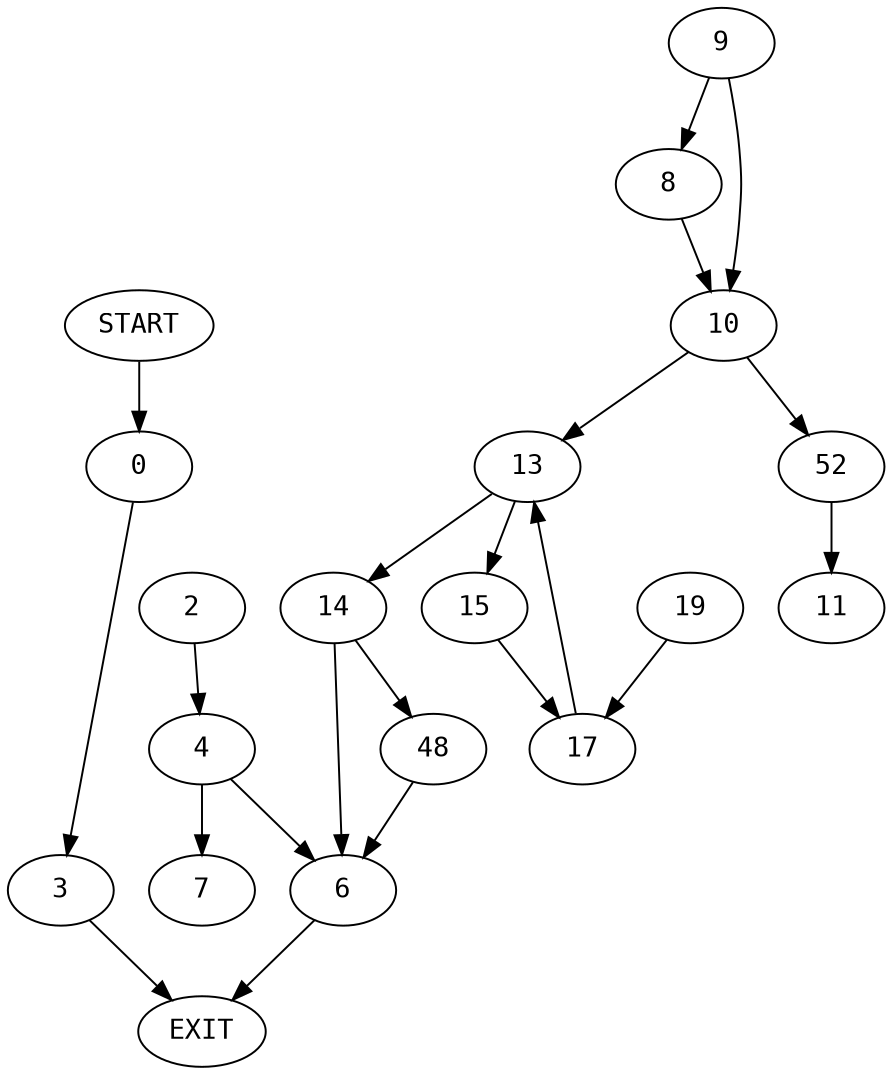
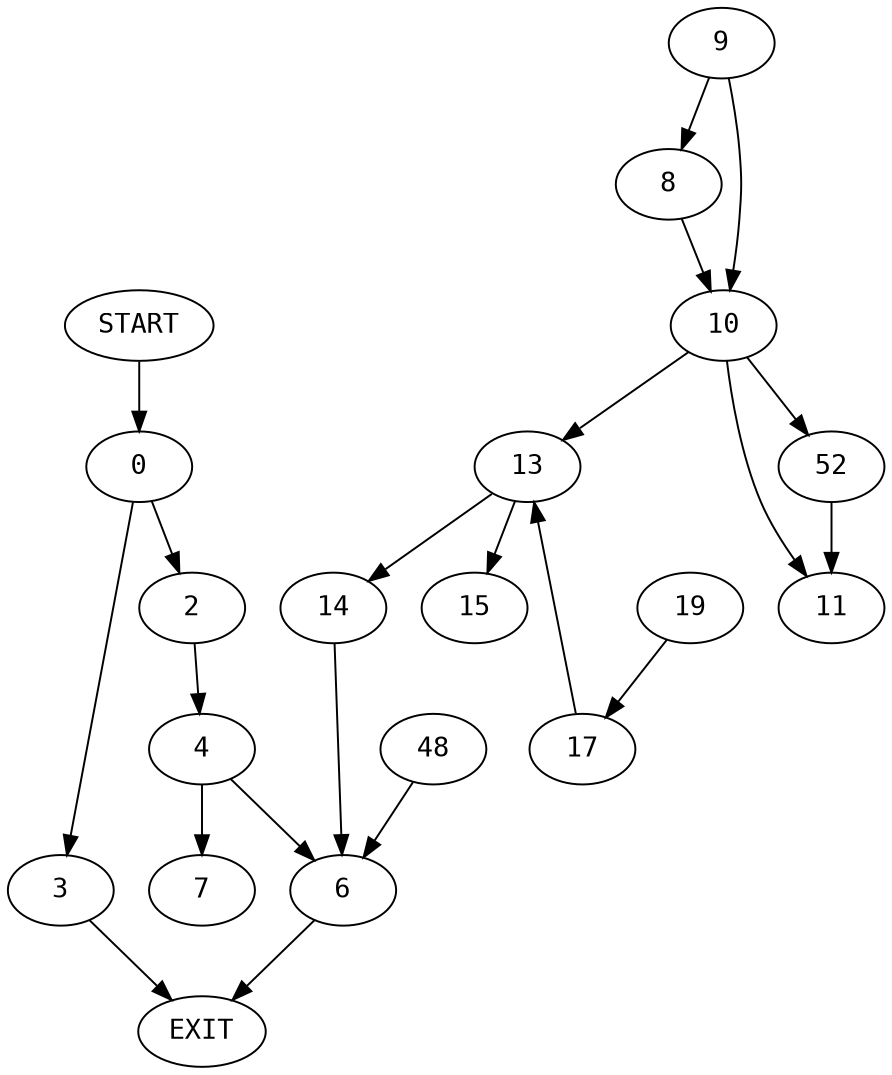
none -> (748, 465)
none -> (162, 528)
(378, 671) -> none
(522, 671) -> none
